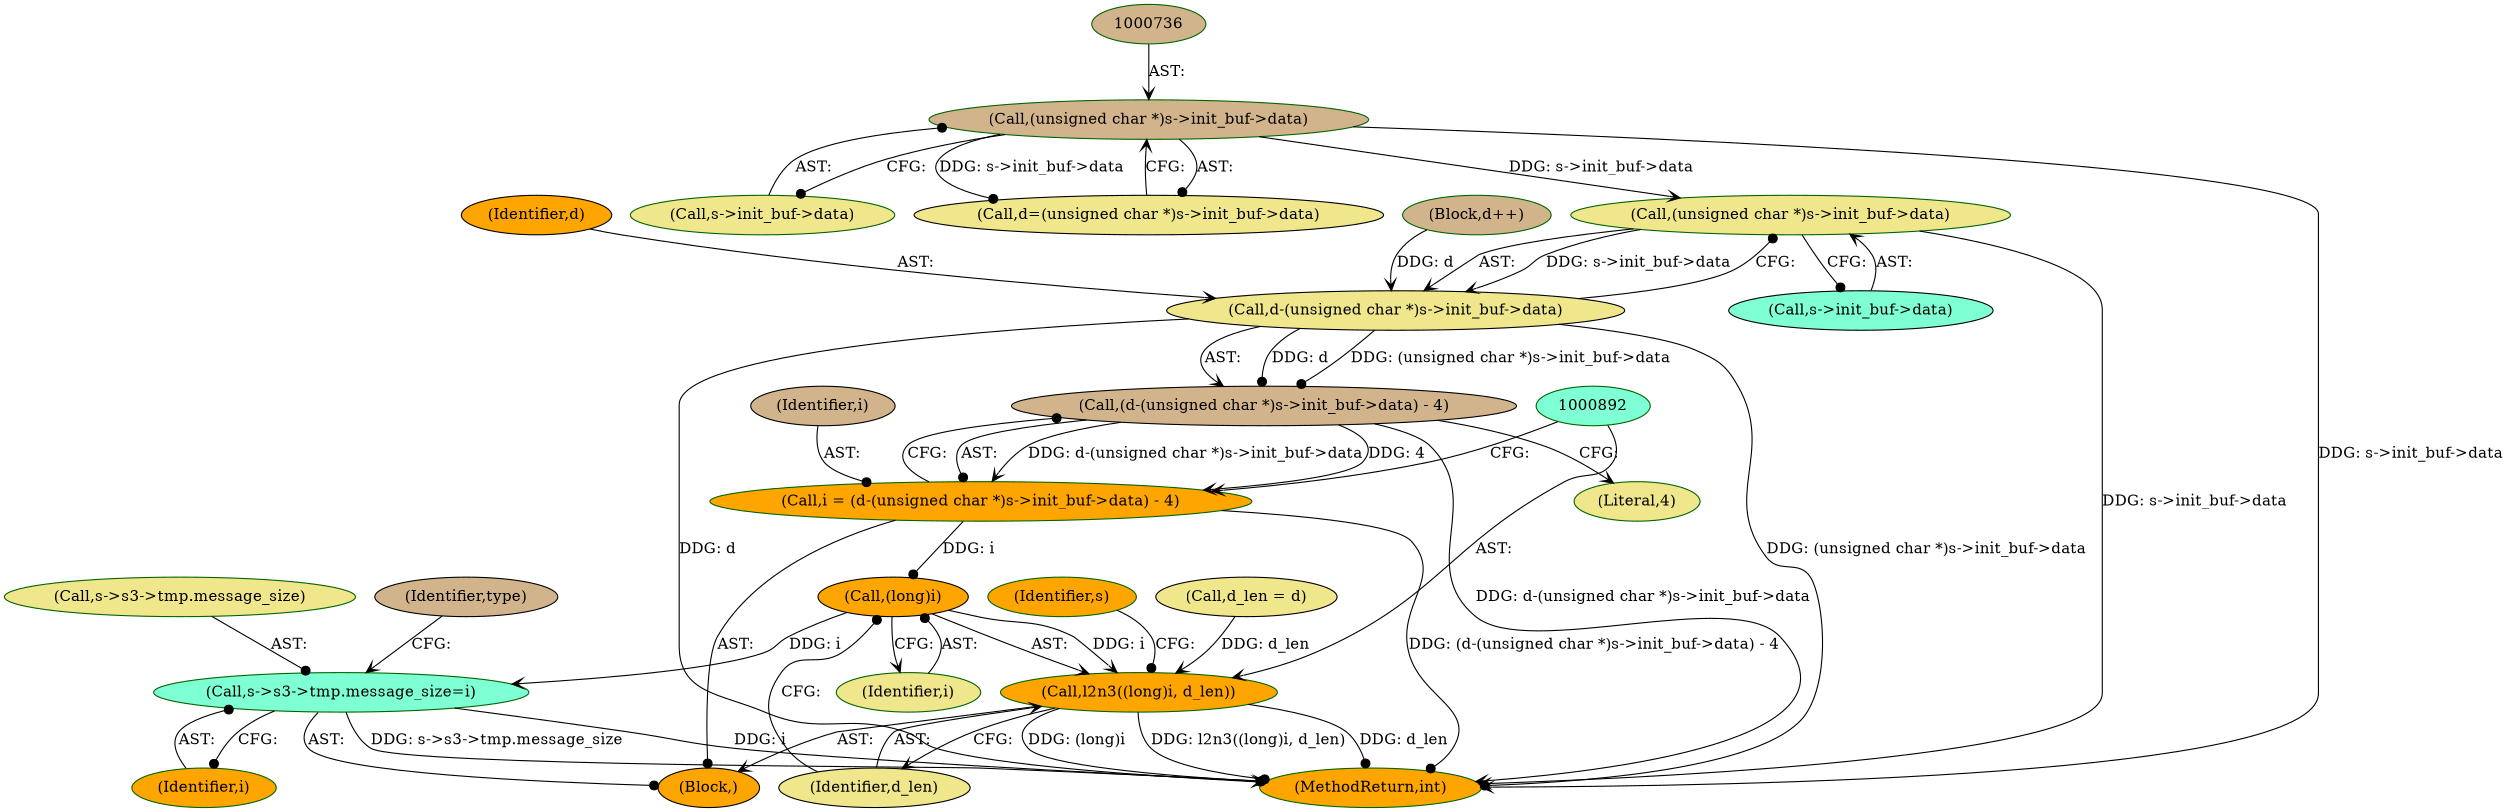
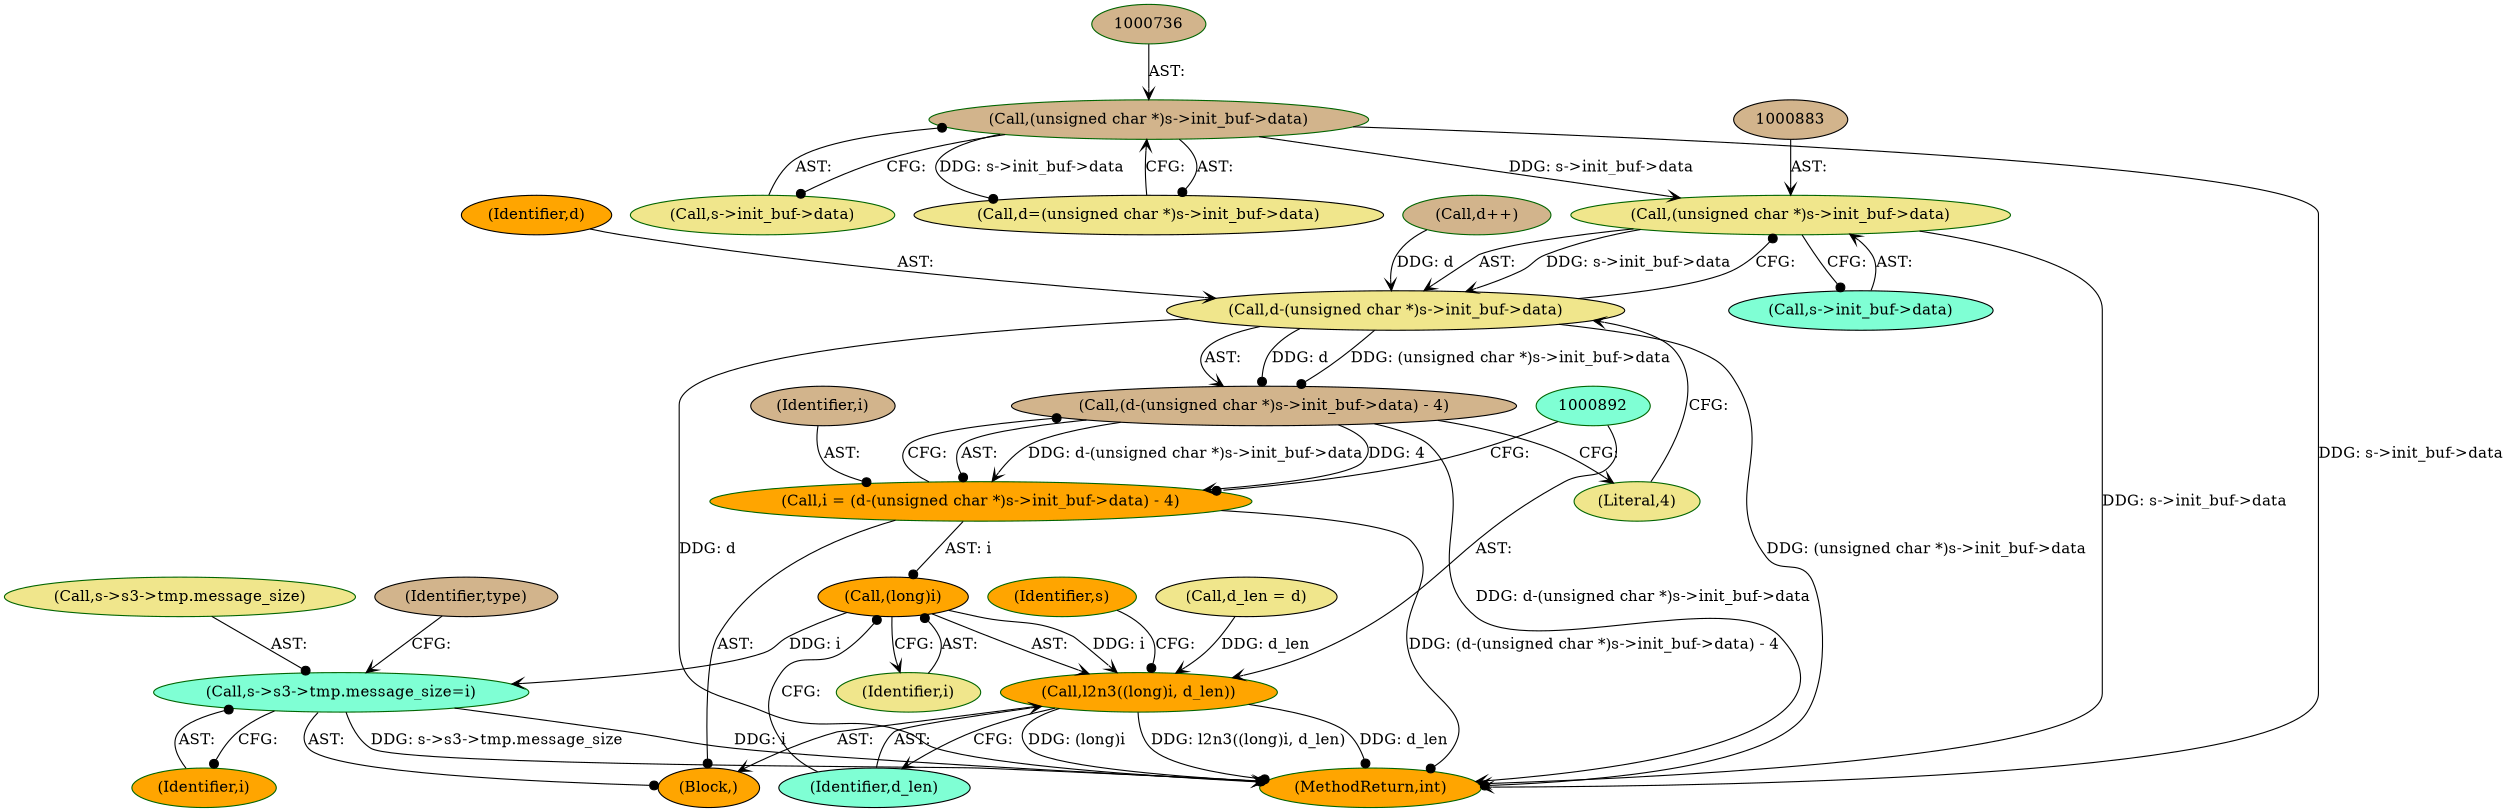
none -> (1791, 120)
(1477, 215) -> (1477, 215)
none -> (1687, 380)
(1393, 469) -> (1393, 469)
(969, 549) -> (969, 549)
(874, 788) -> (874, 788)
